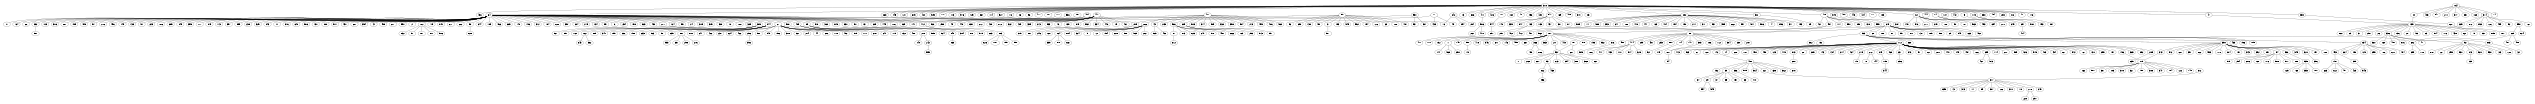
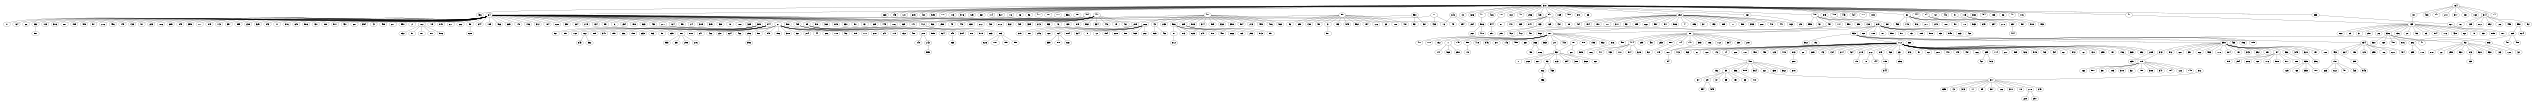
(1617, 24) -> none
